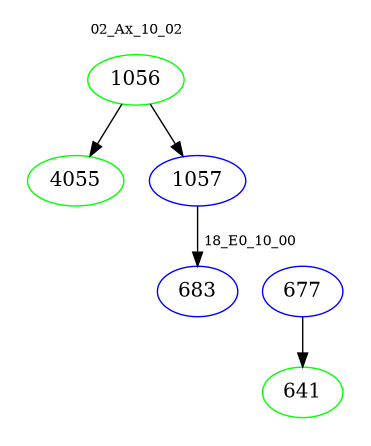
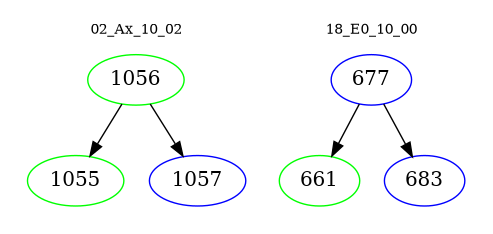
(76, 181) -> (76, 181)
(198, 237) -> (395, 124)
(303, 392) -> (320, 181)
